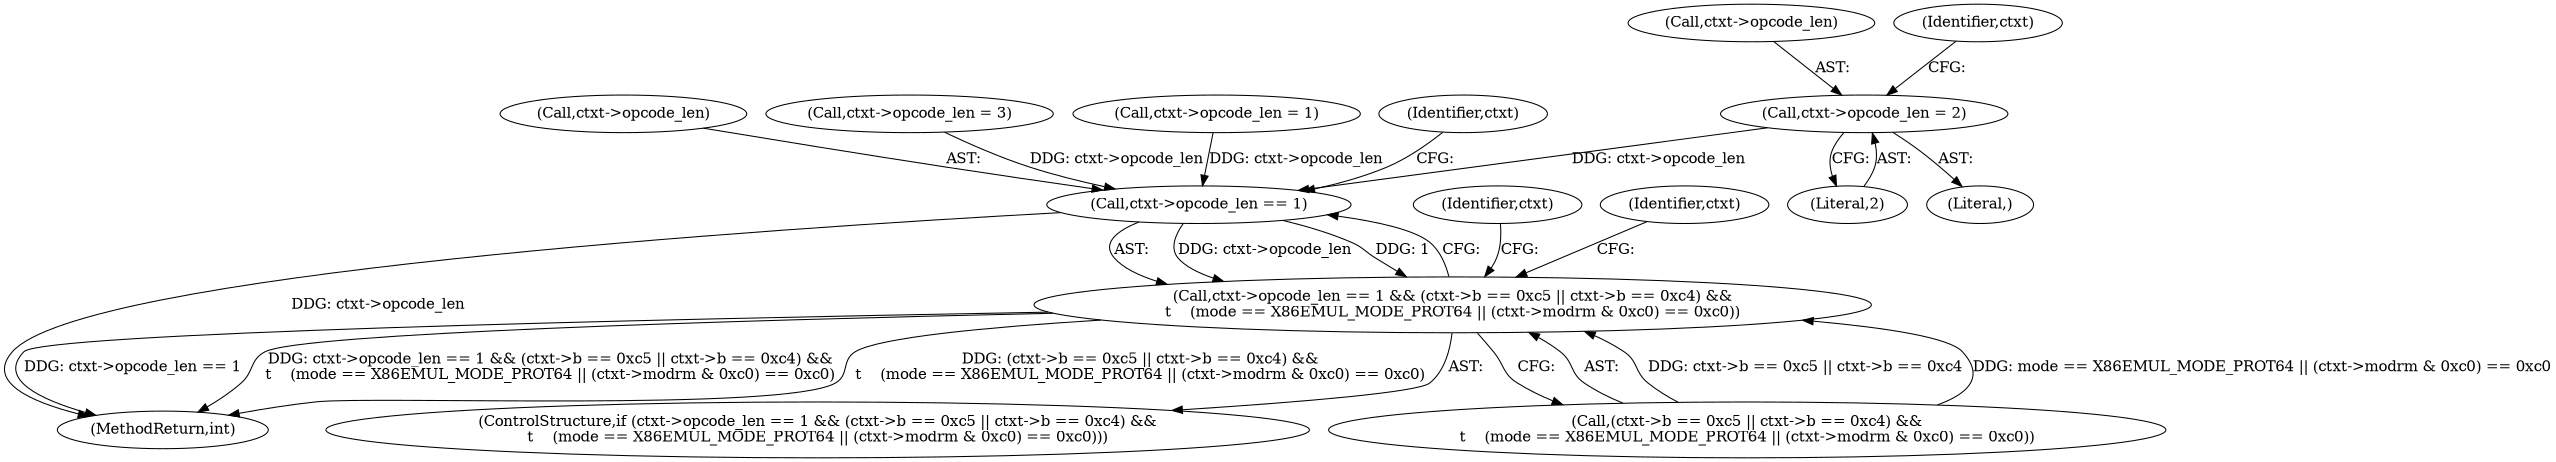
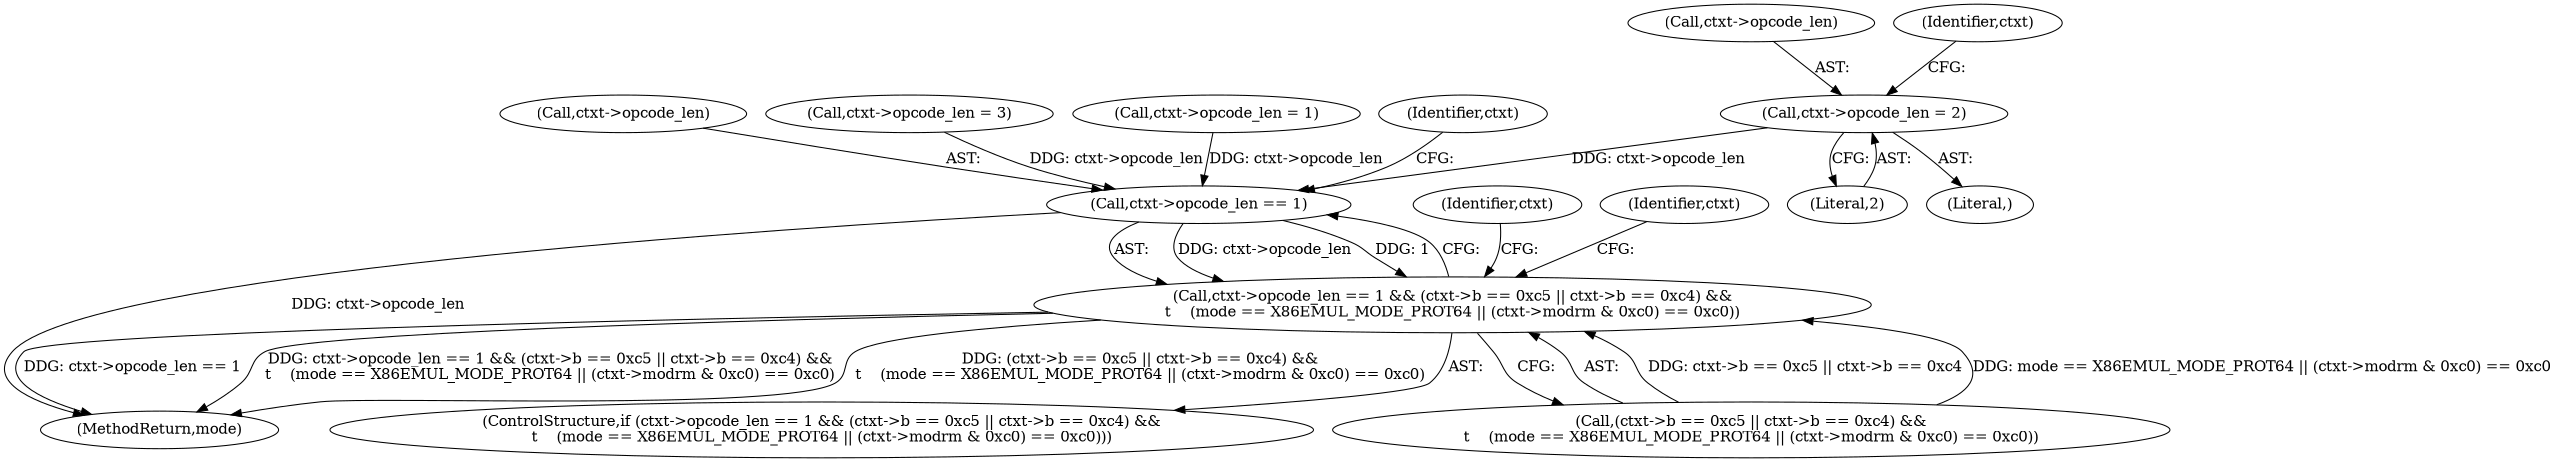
(163, 430) -> (160, 430)
